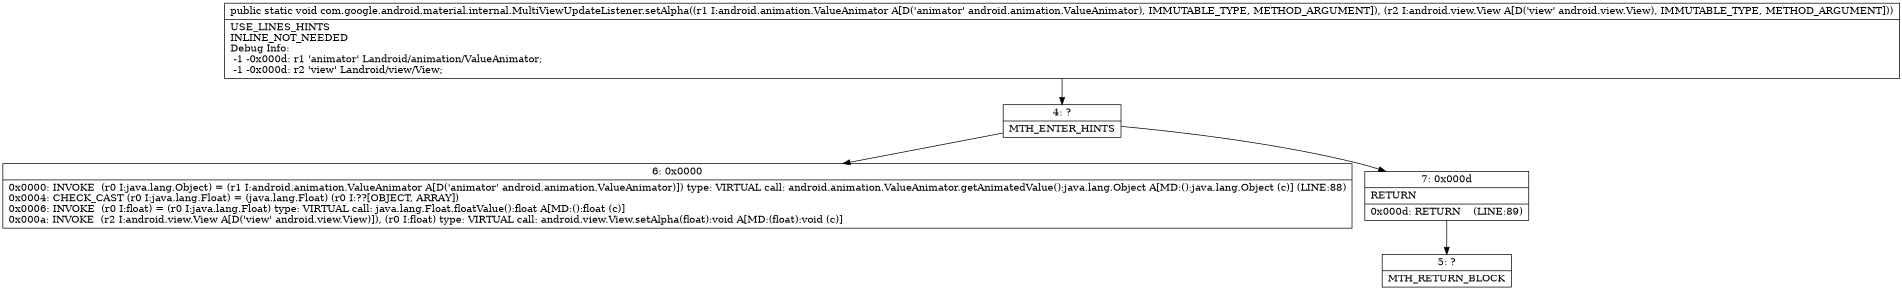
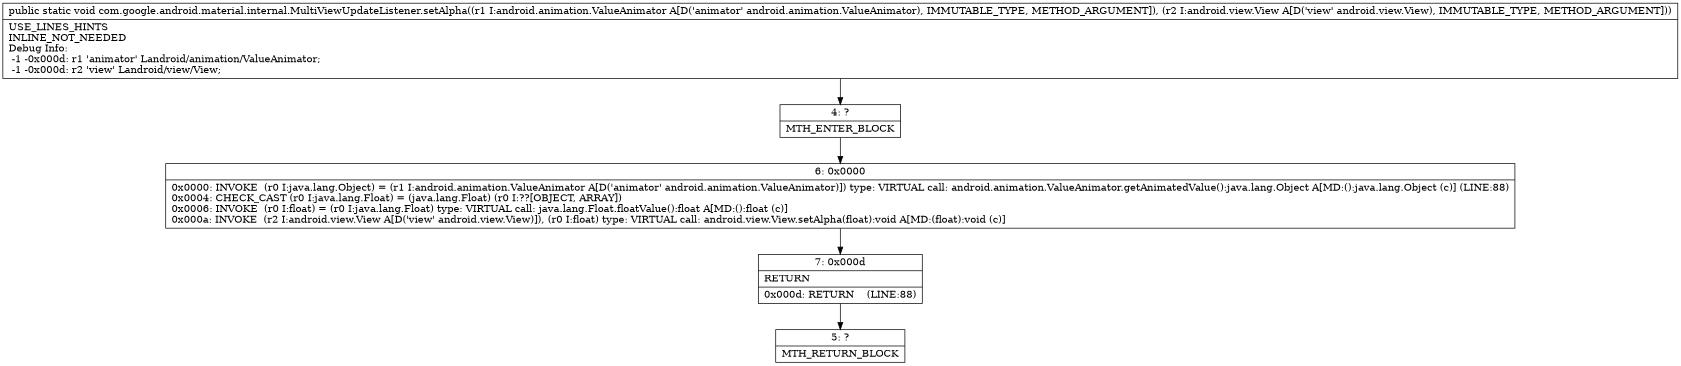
(1062, 129) -> (840, 129)
(1251, 142) -> (840, 238)
(1447, 212) -> (840, 295)
